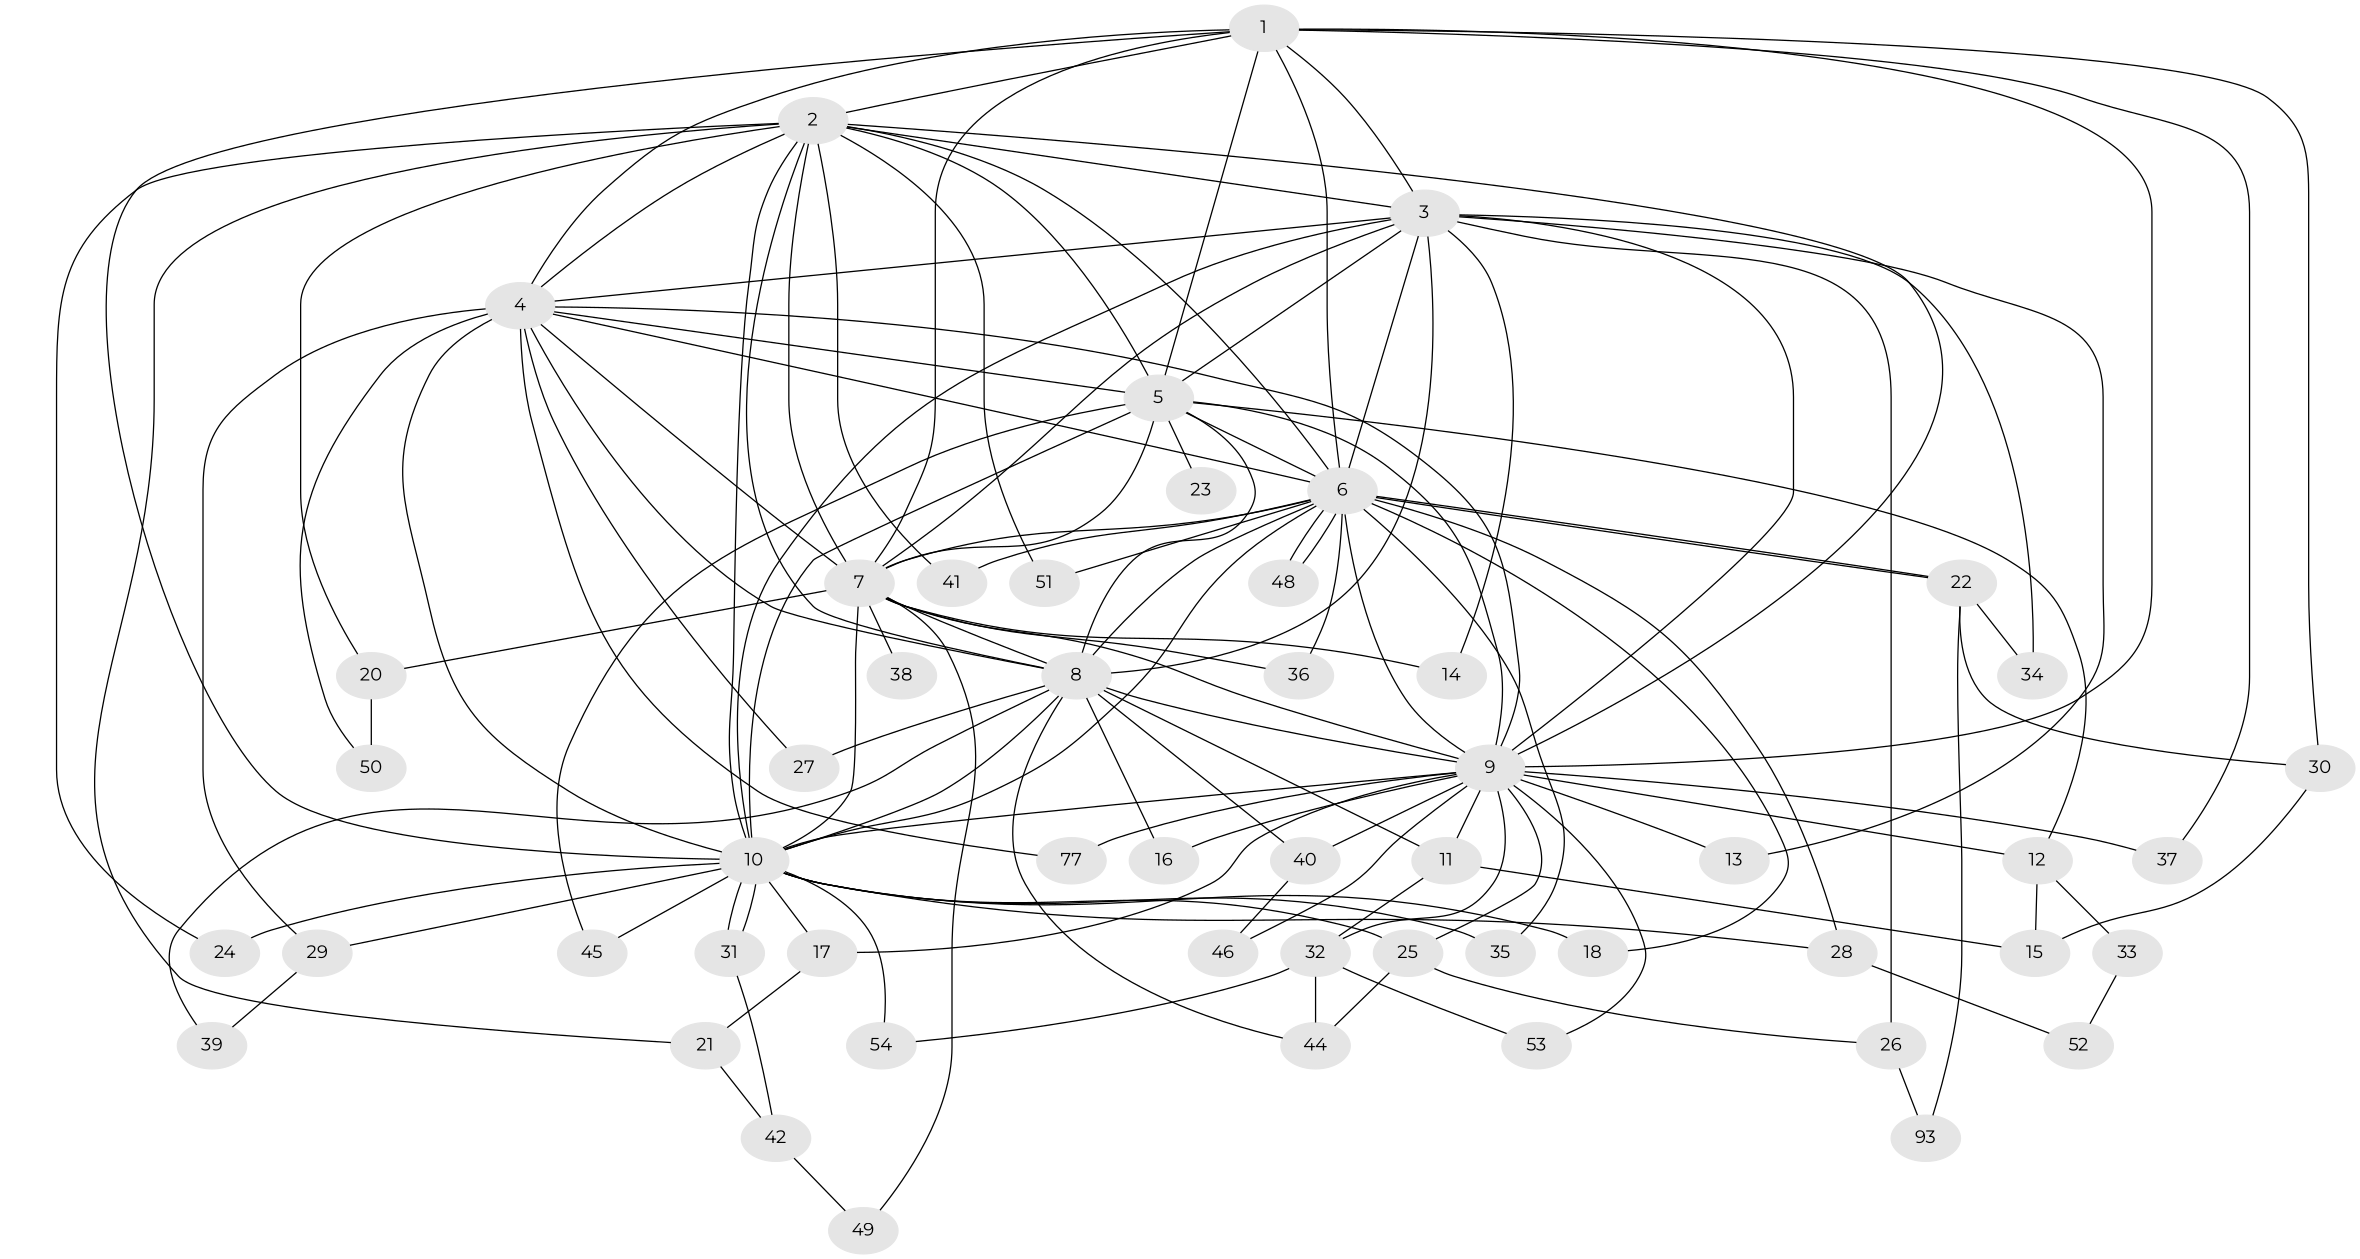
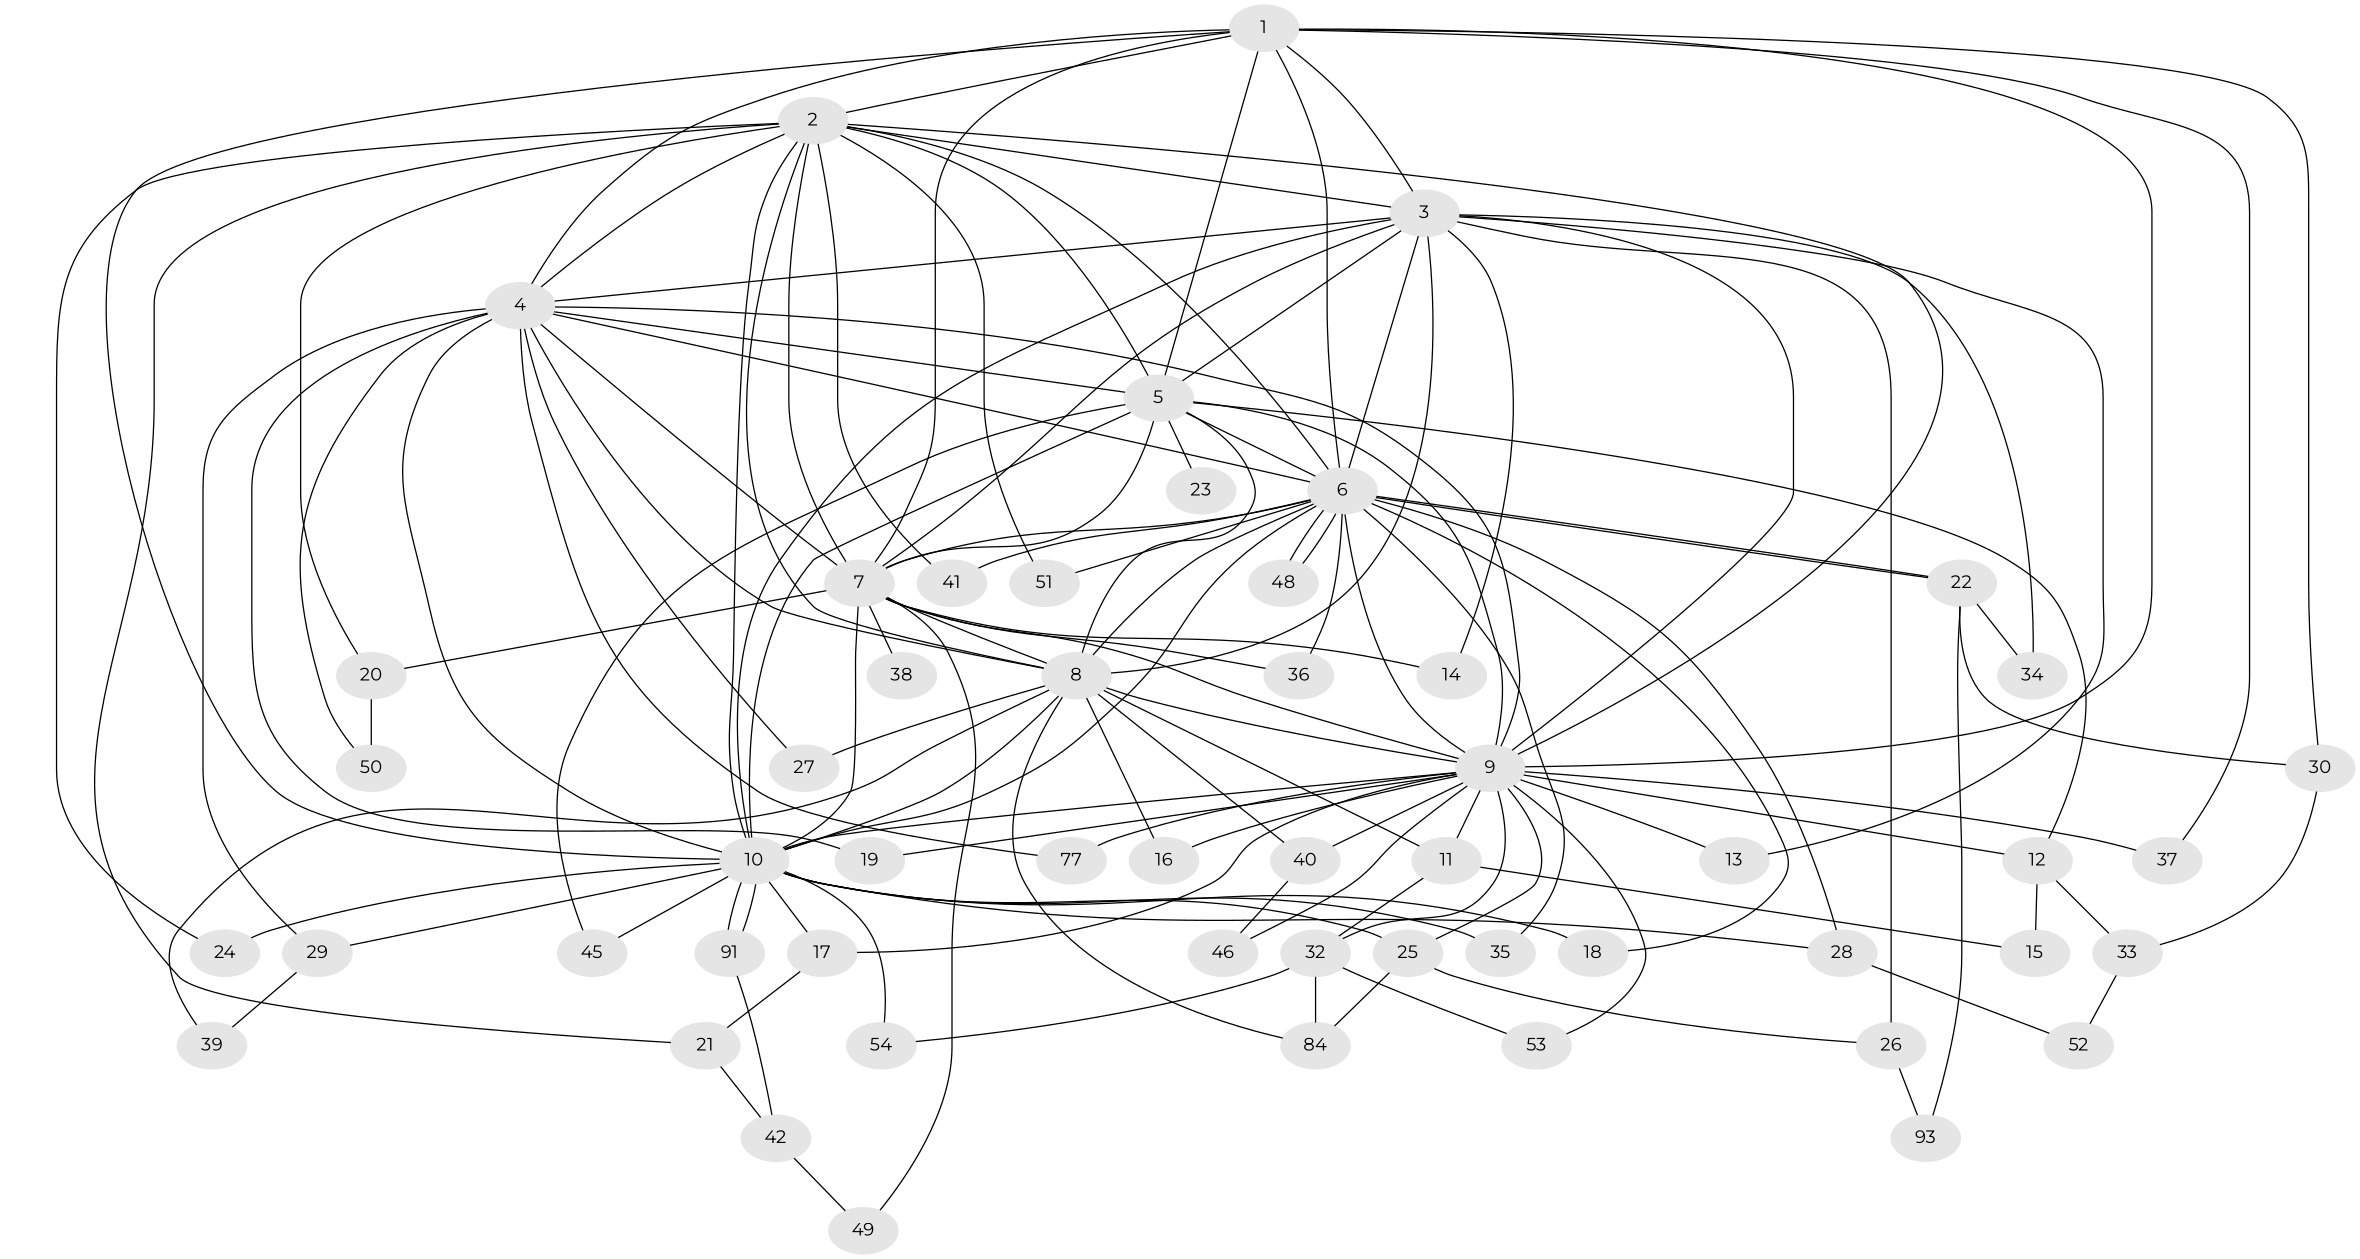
none -> (870, 861)
(2201, 891) -> (2264, 894)
(730, 953) -> (730, 953)
(1316, 1046) -> (1316, 1046)
